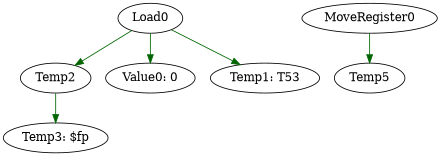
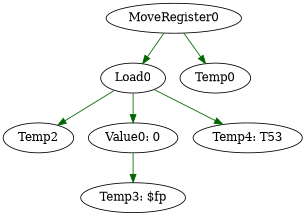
none -> (156, 45)
(265, 78) -> (248, 138)
(370, 78) -> (215, 78)
(56, 104) -> (133, 164)
